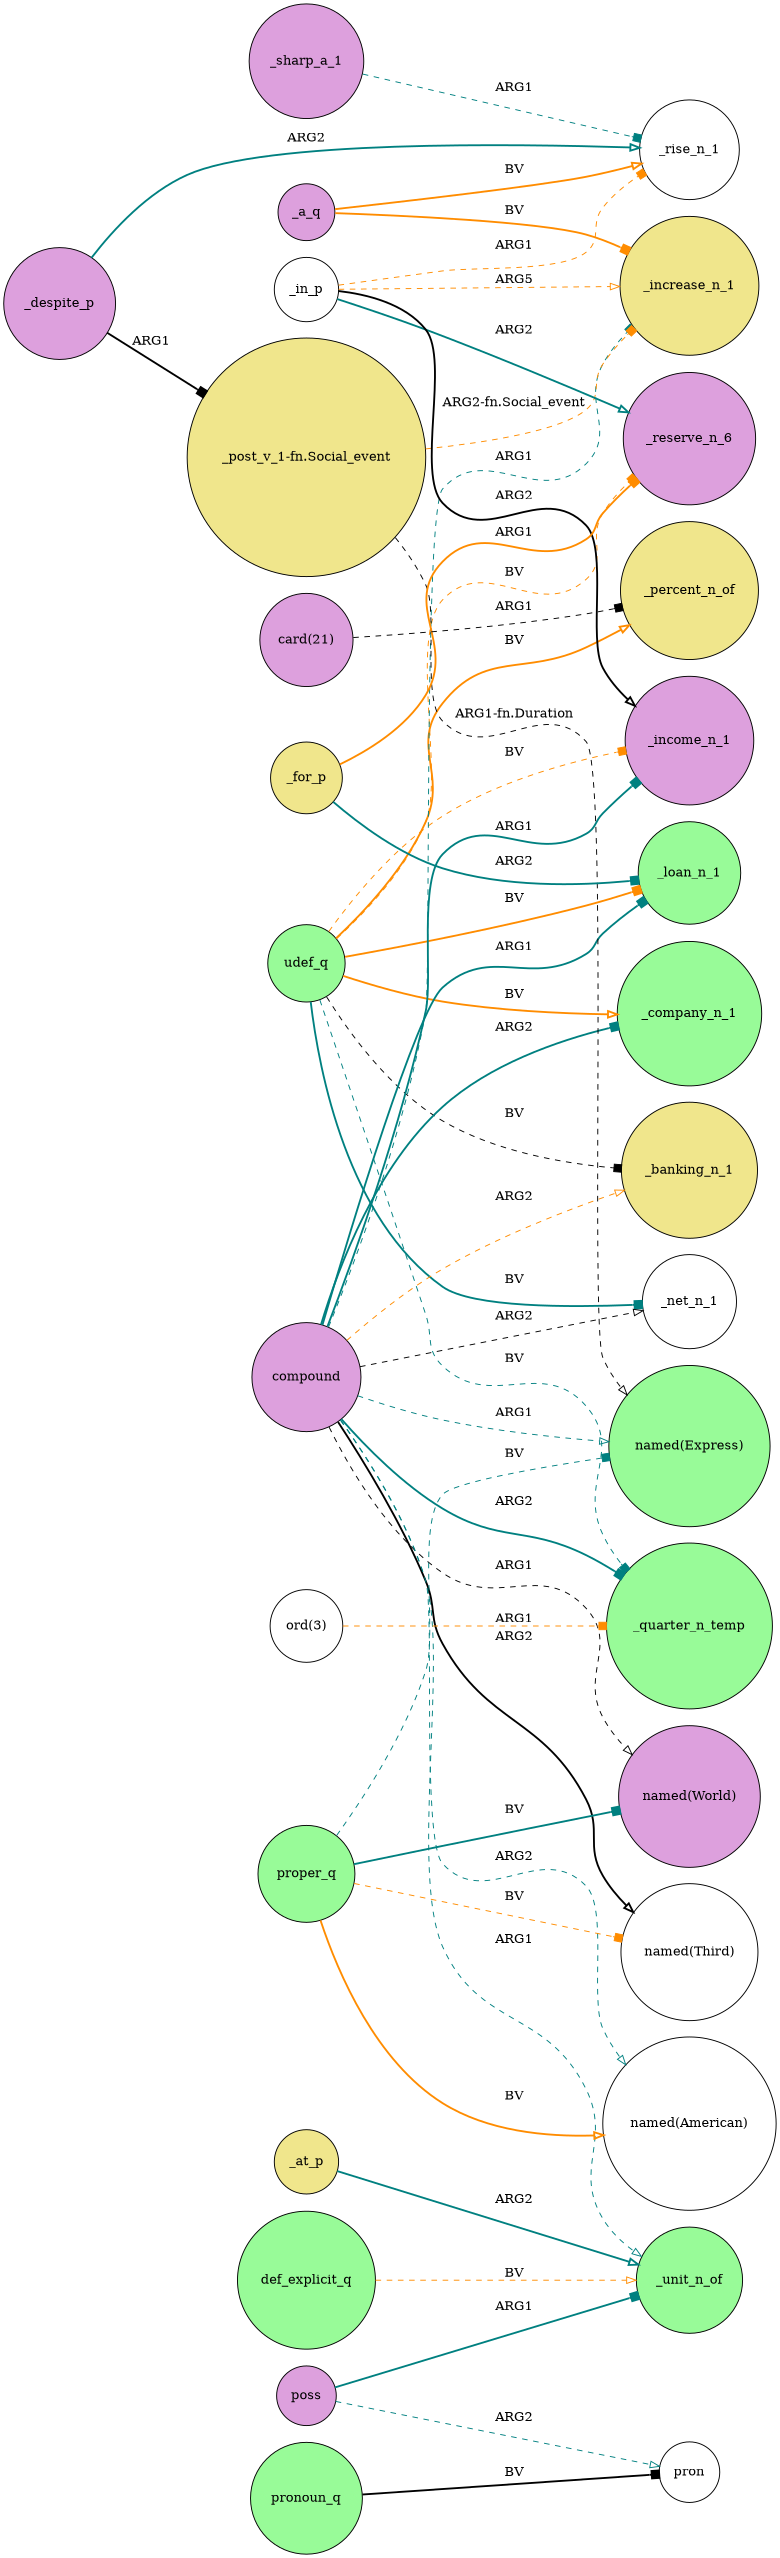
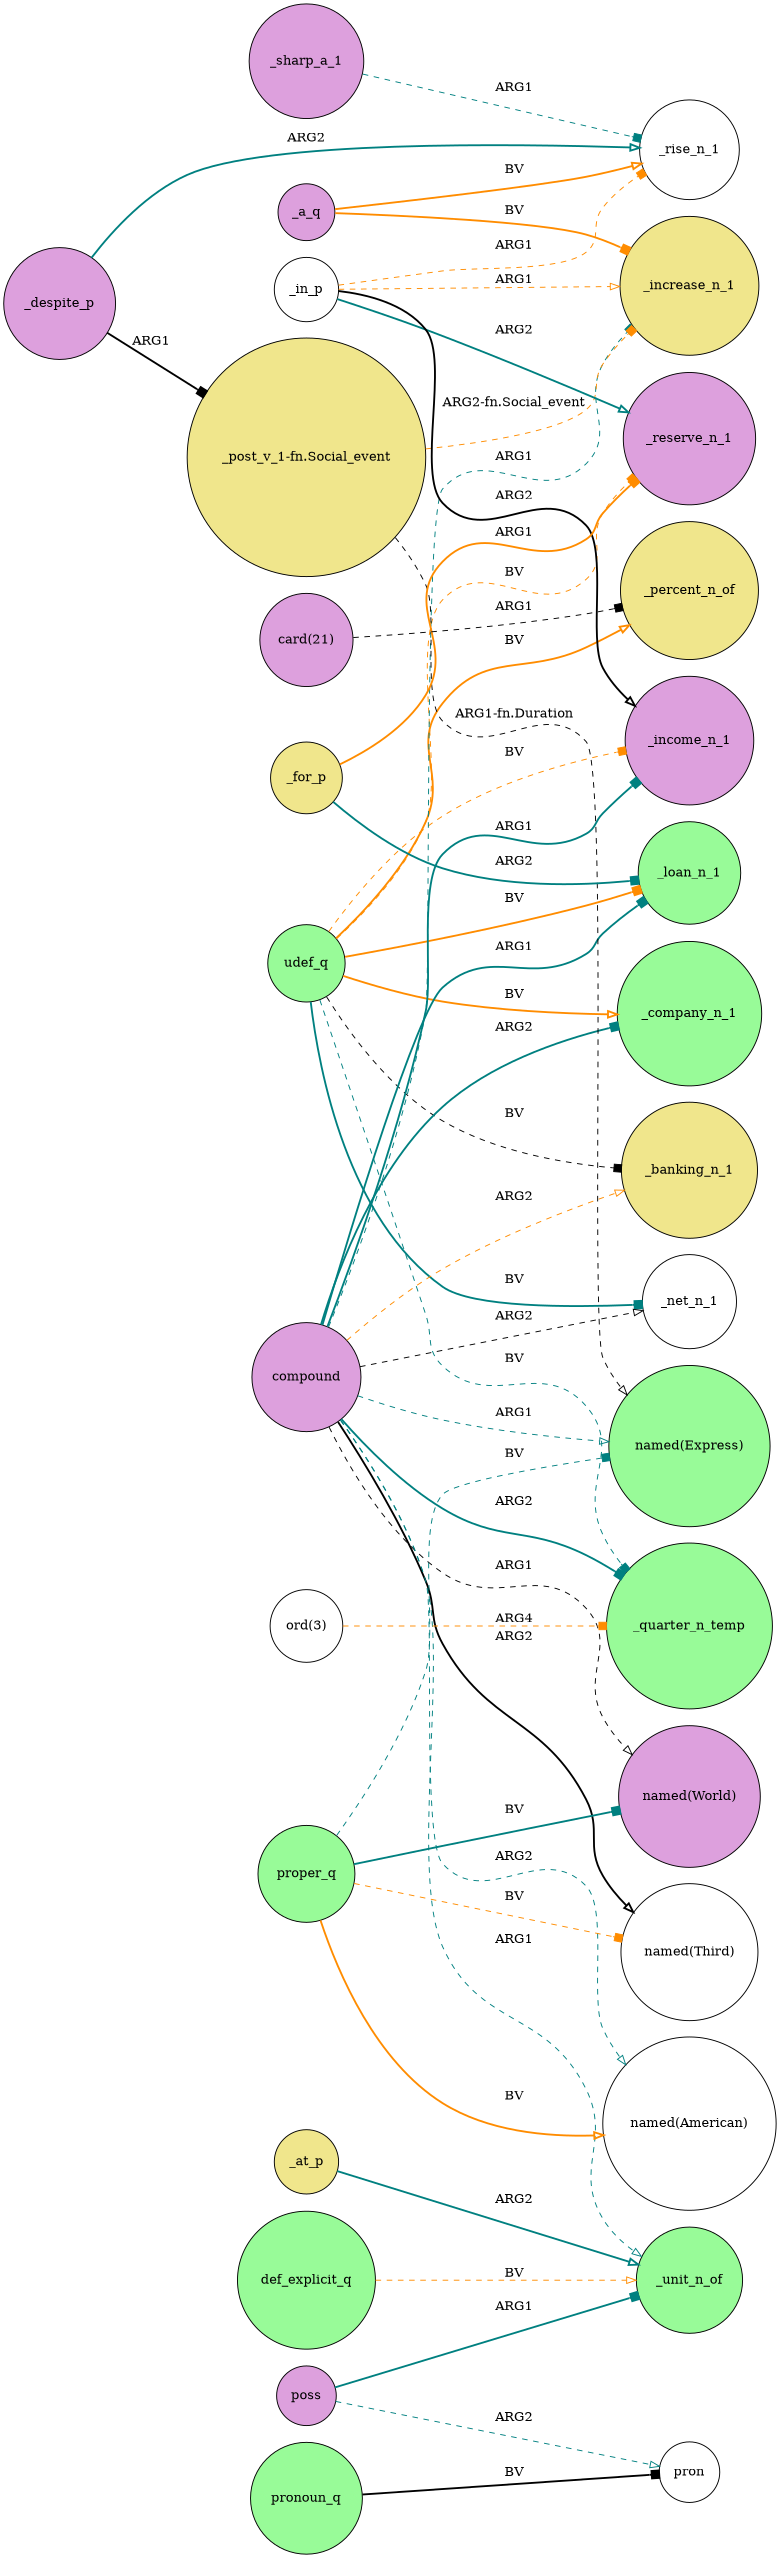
(514, 280) -> (514, 280)
(689, 439) -> (689, 439)
(514, 1619) -> (514, 1619)
